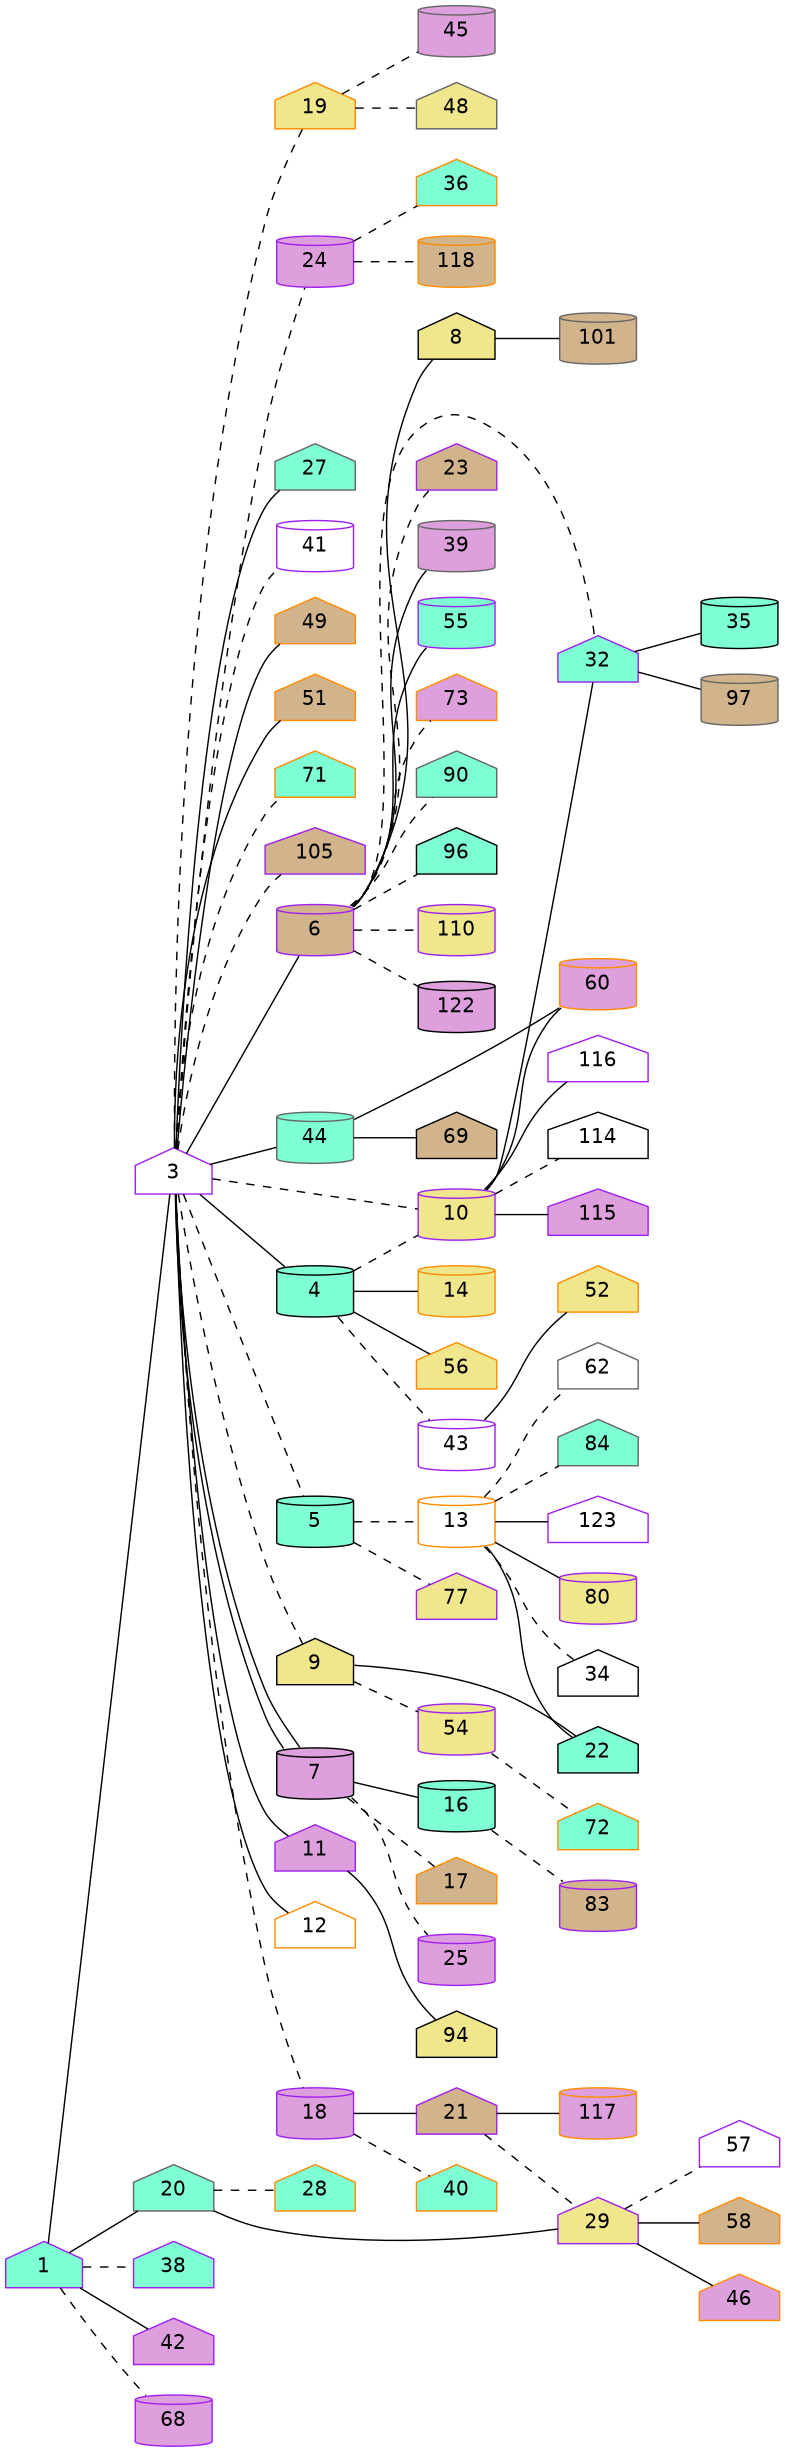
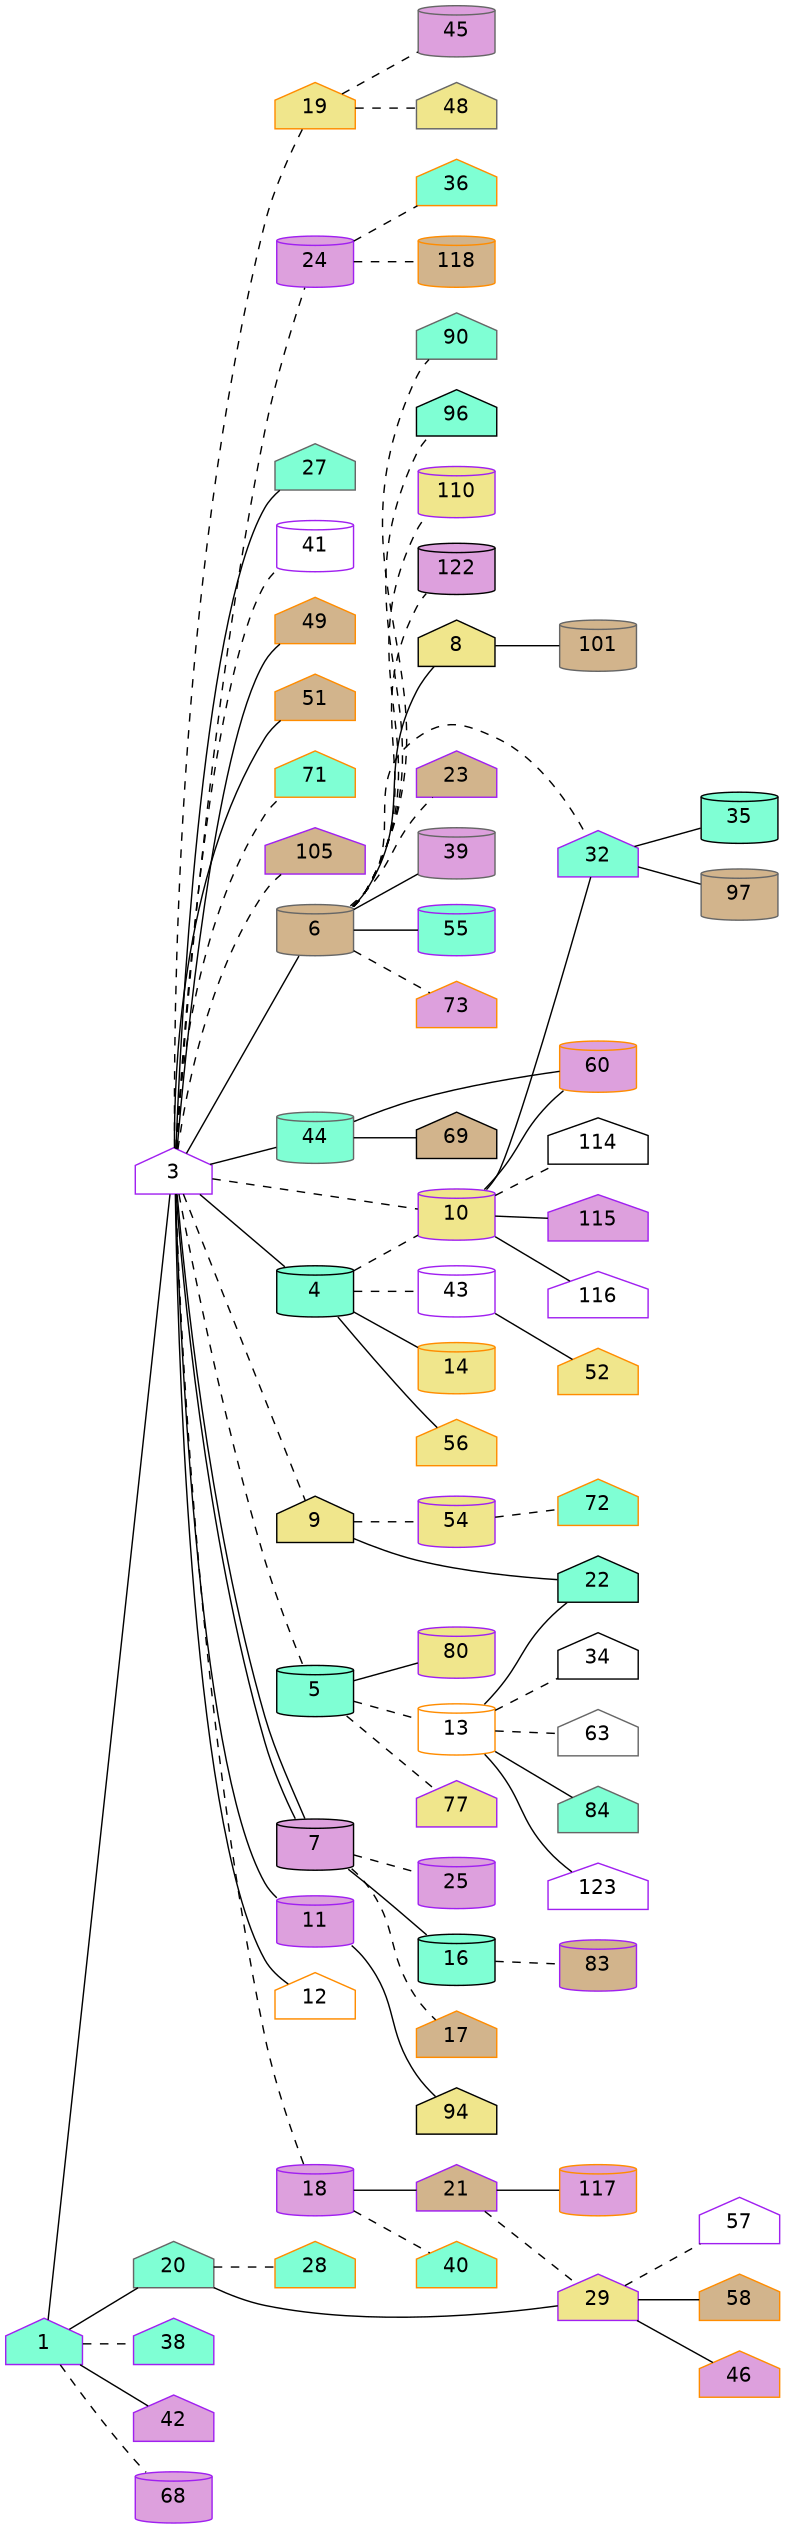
(315, 930) -> (315, 930)
(598, 1368) -> (598, 1735)
(527, 1484) -> (534, 1775)
(527, 1560) -> (386, 1672)
(315, 1850) -> (315, 1921)
